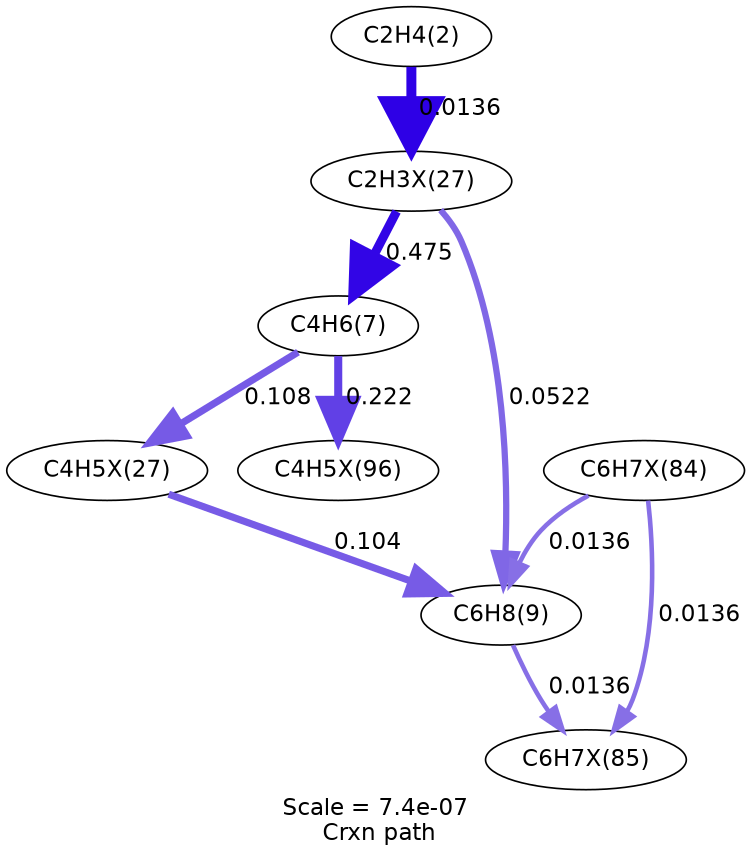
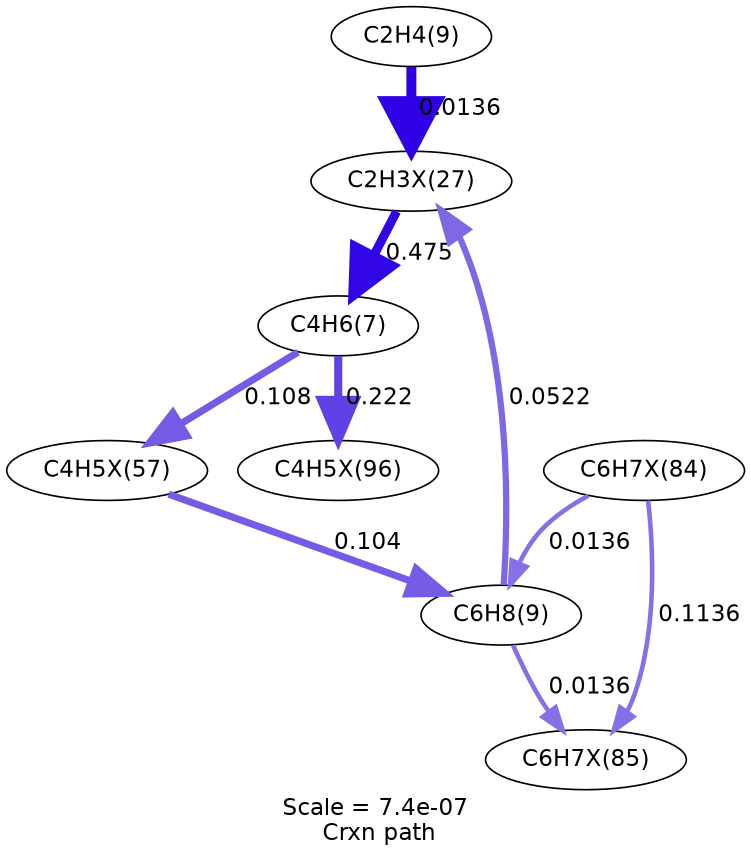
(411, 37) -> (411, 37)
(497, 376) -> (501, 408)
(107, 470) -> (107, 470)
(696, 615) -> (696, 615)
